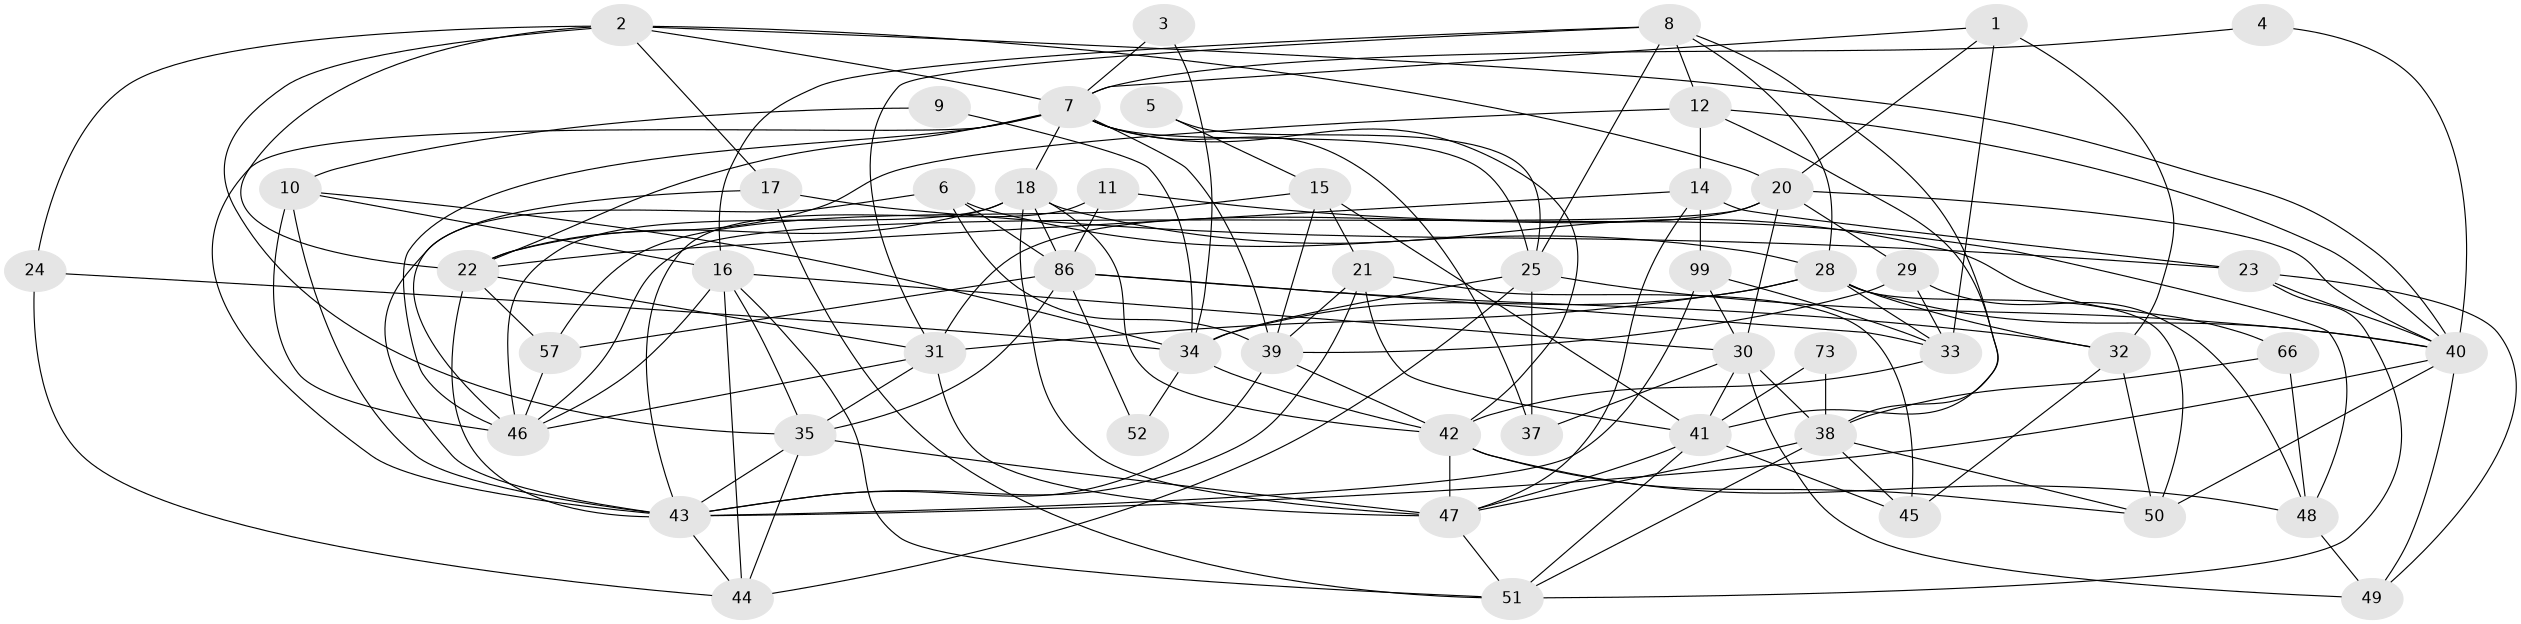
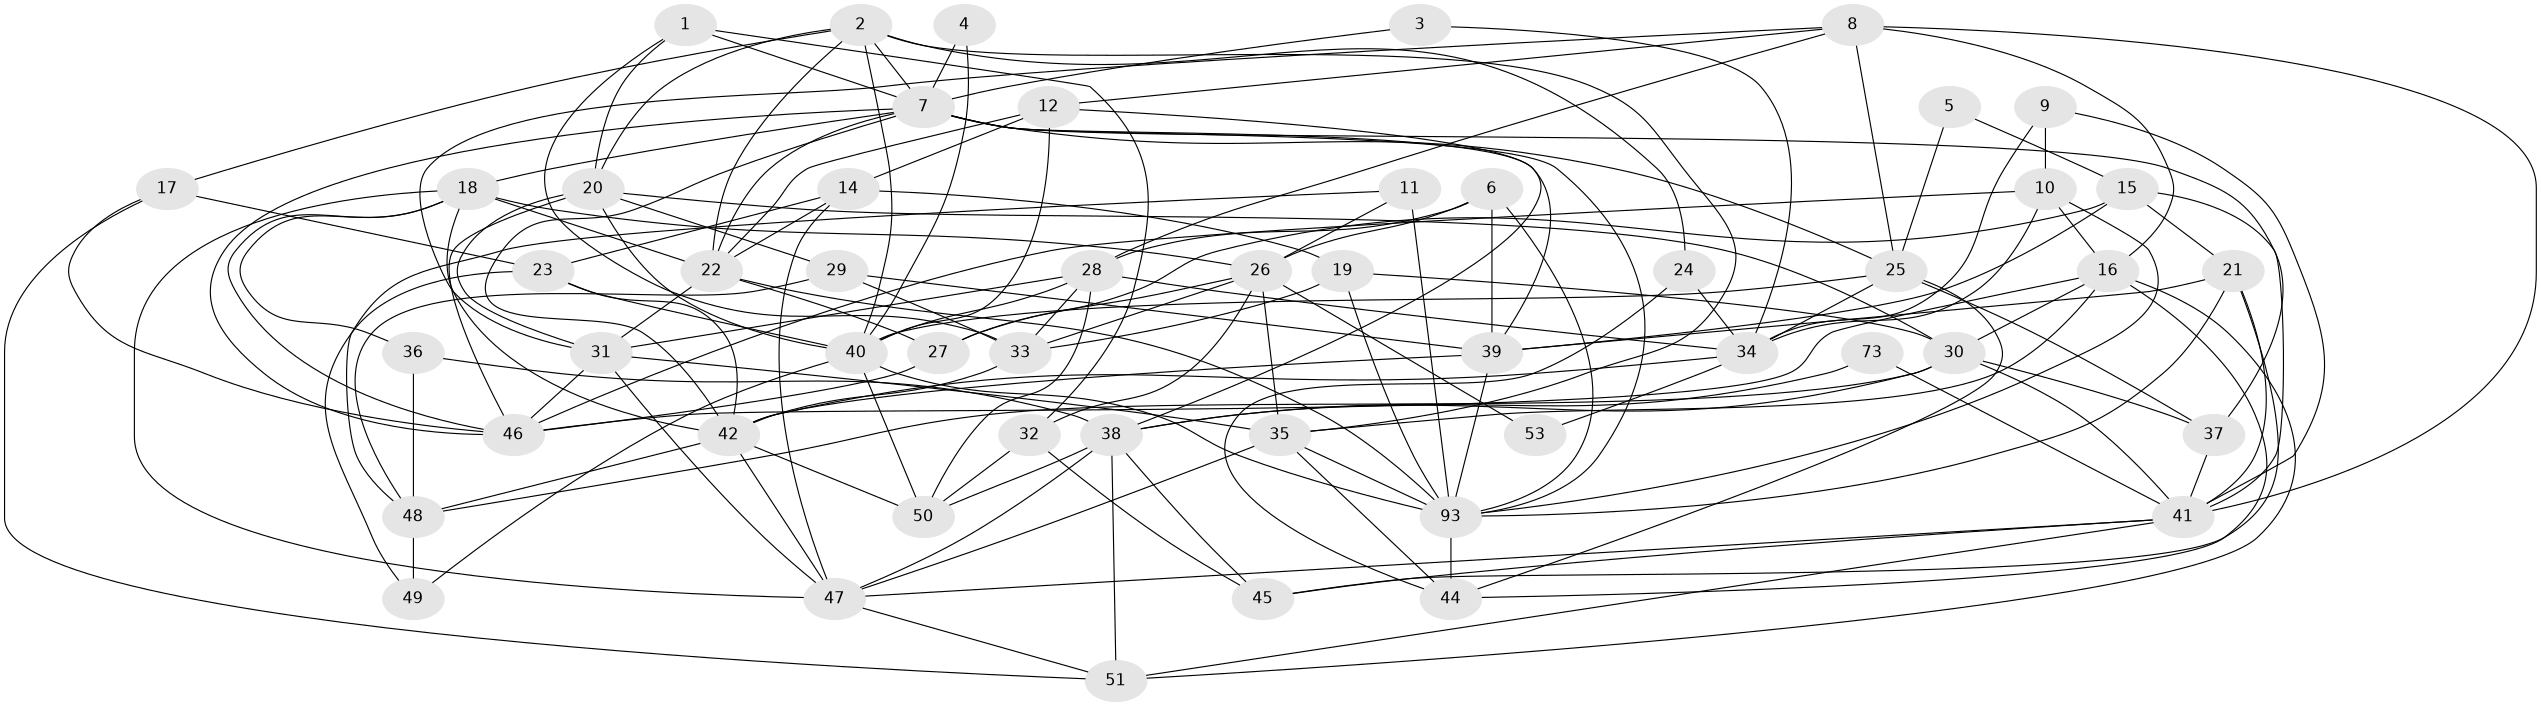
(1065, 271) -> (1261, 271)
(1700, 271) -> (1343, 271)
none -> (2301, 272)
(1968, 321) -> none
(550, 353) -> (938, 353)
(2288, 353) -> (413, 353)
(1138, 435) -> (1535, 435)
none -> (2199, 476)
(680, 517) -> (1451, 517)
(1999, 568) -> (960, 418)
(2145, 576) -> (733, 352)
